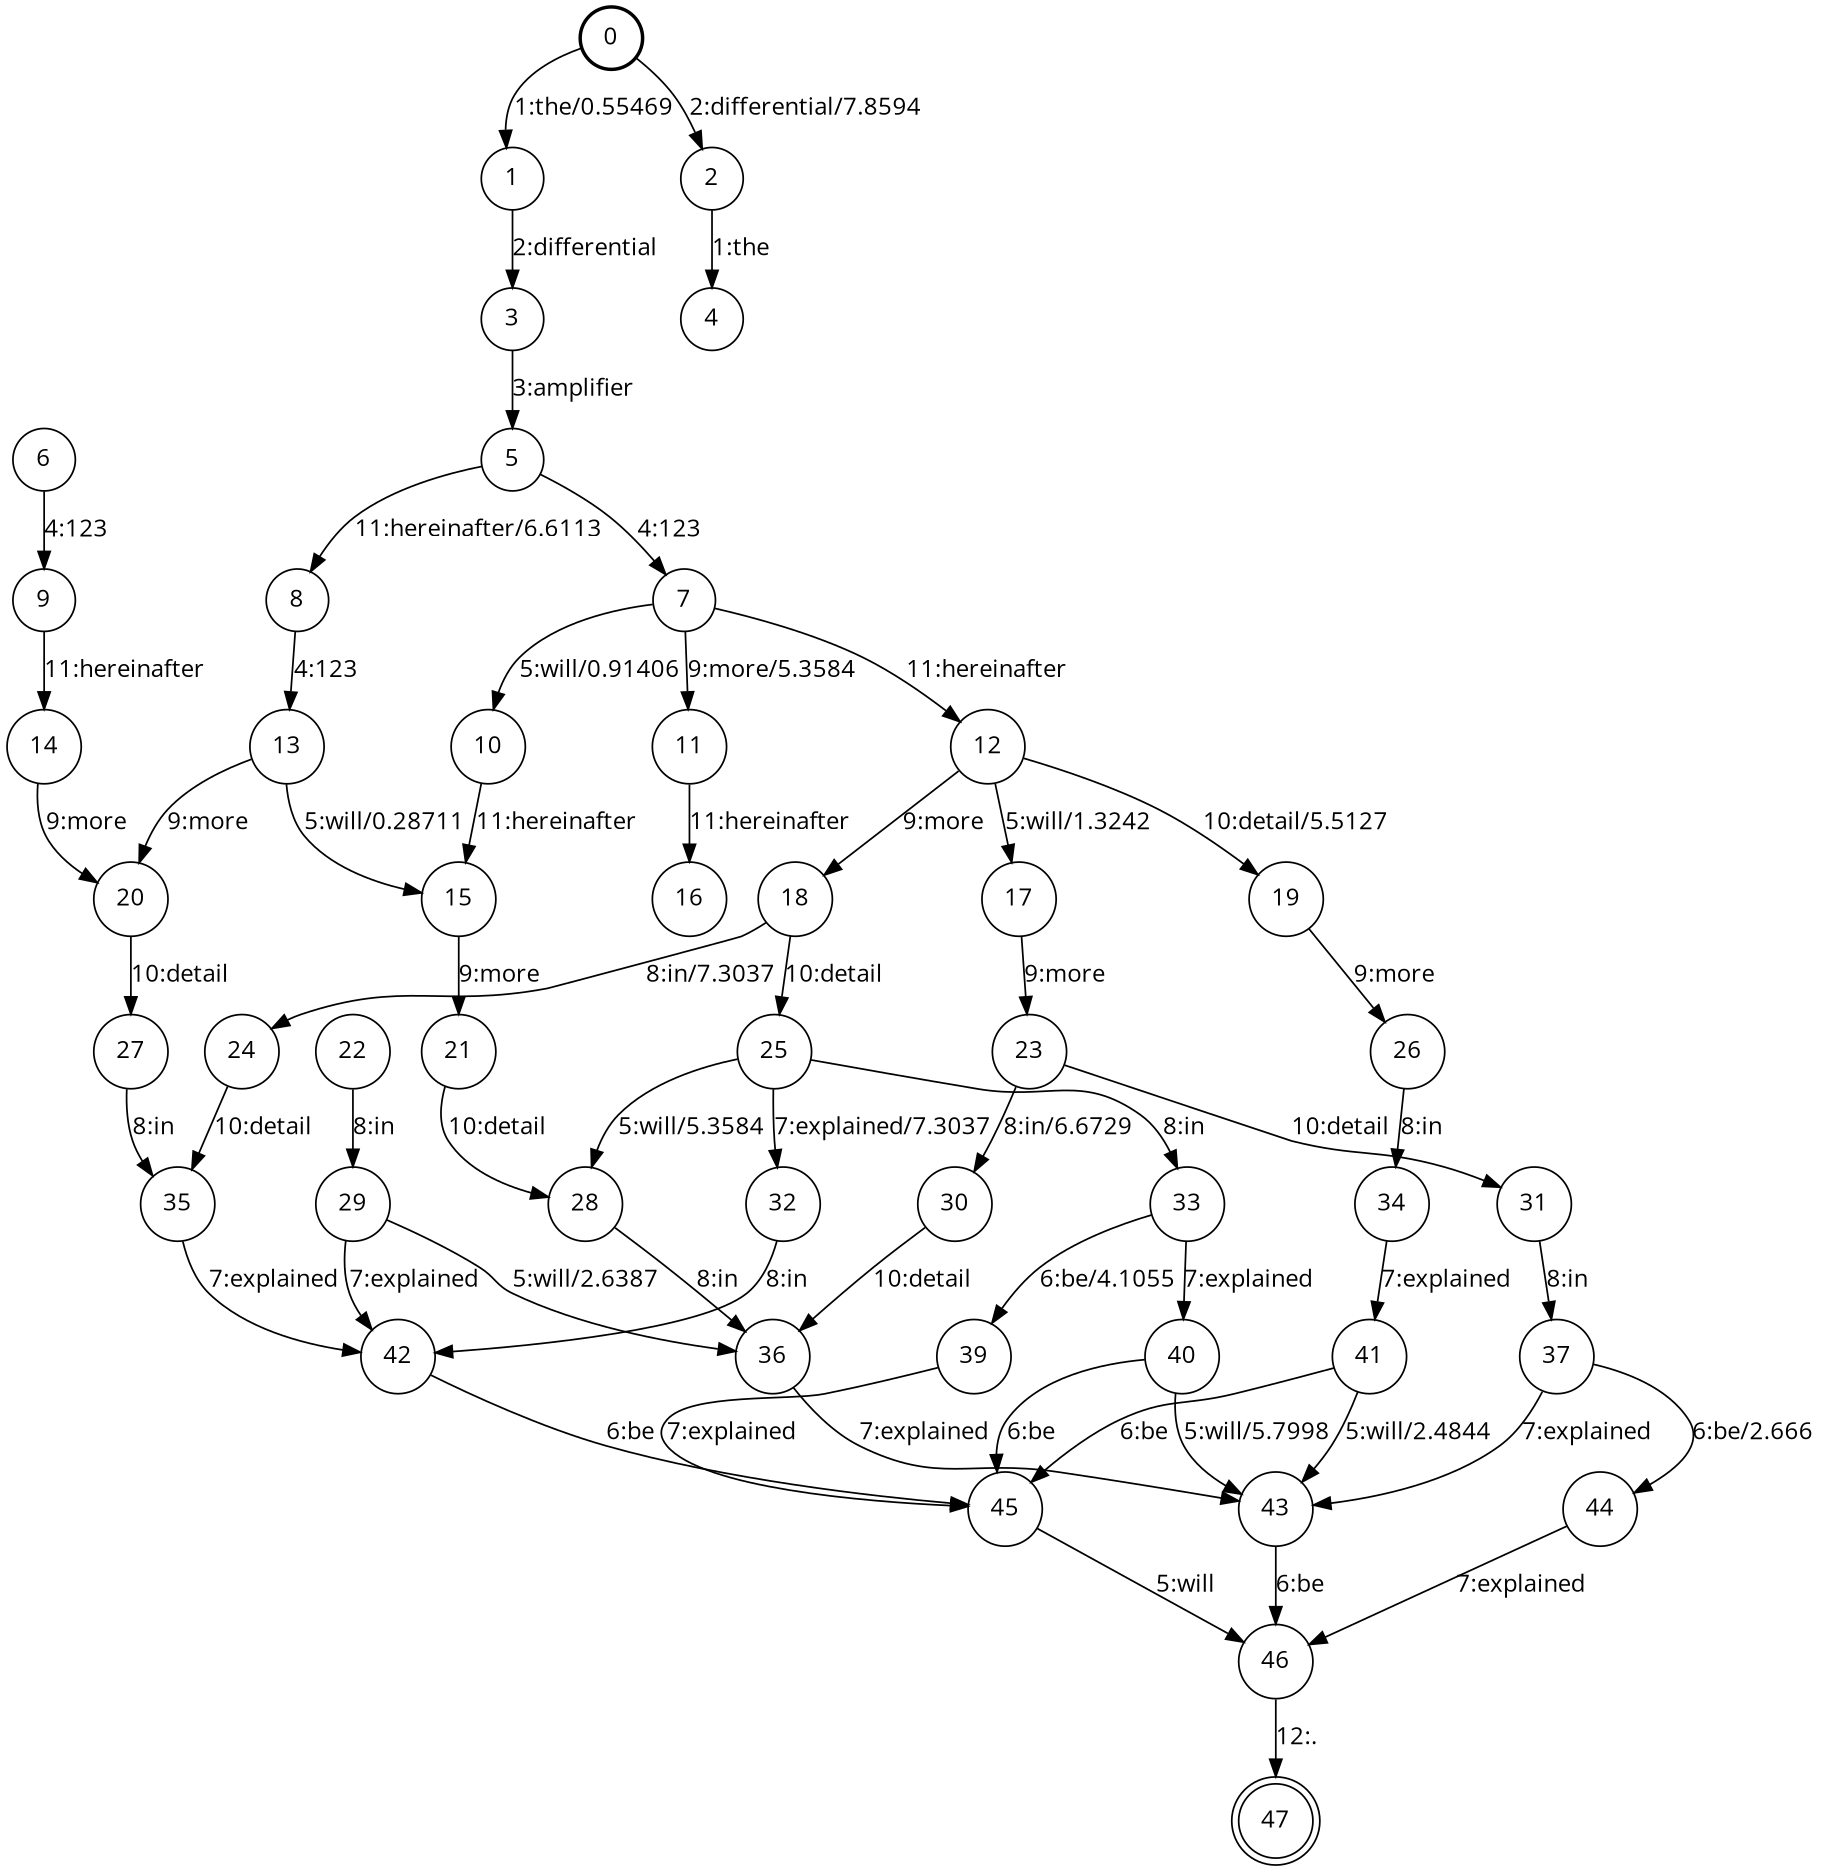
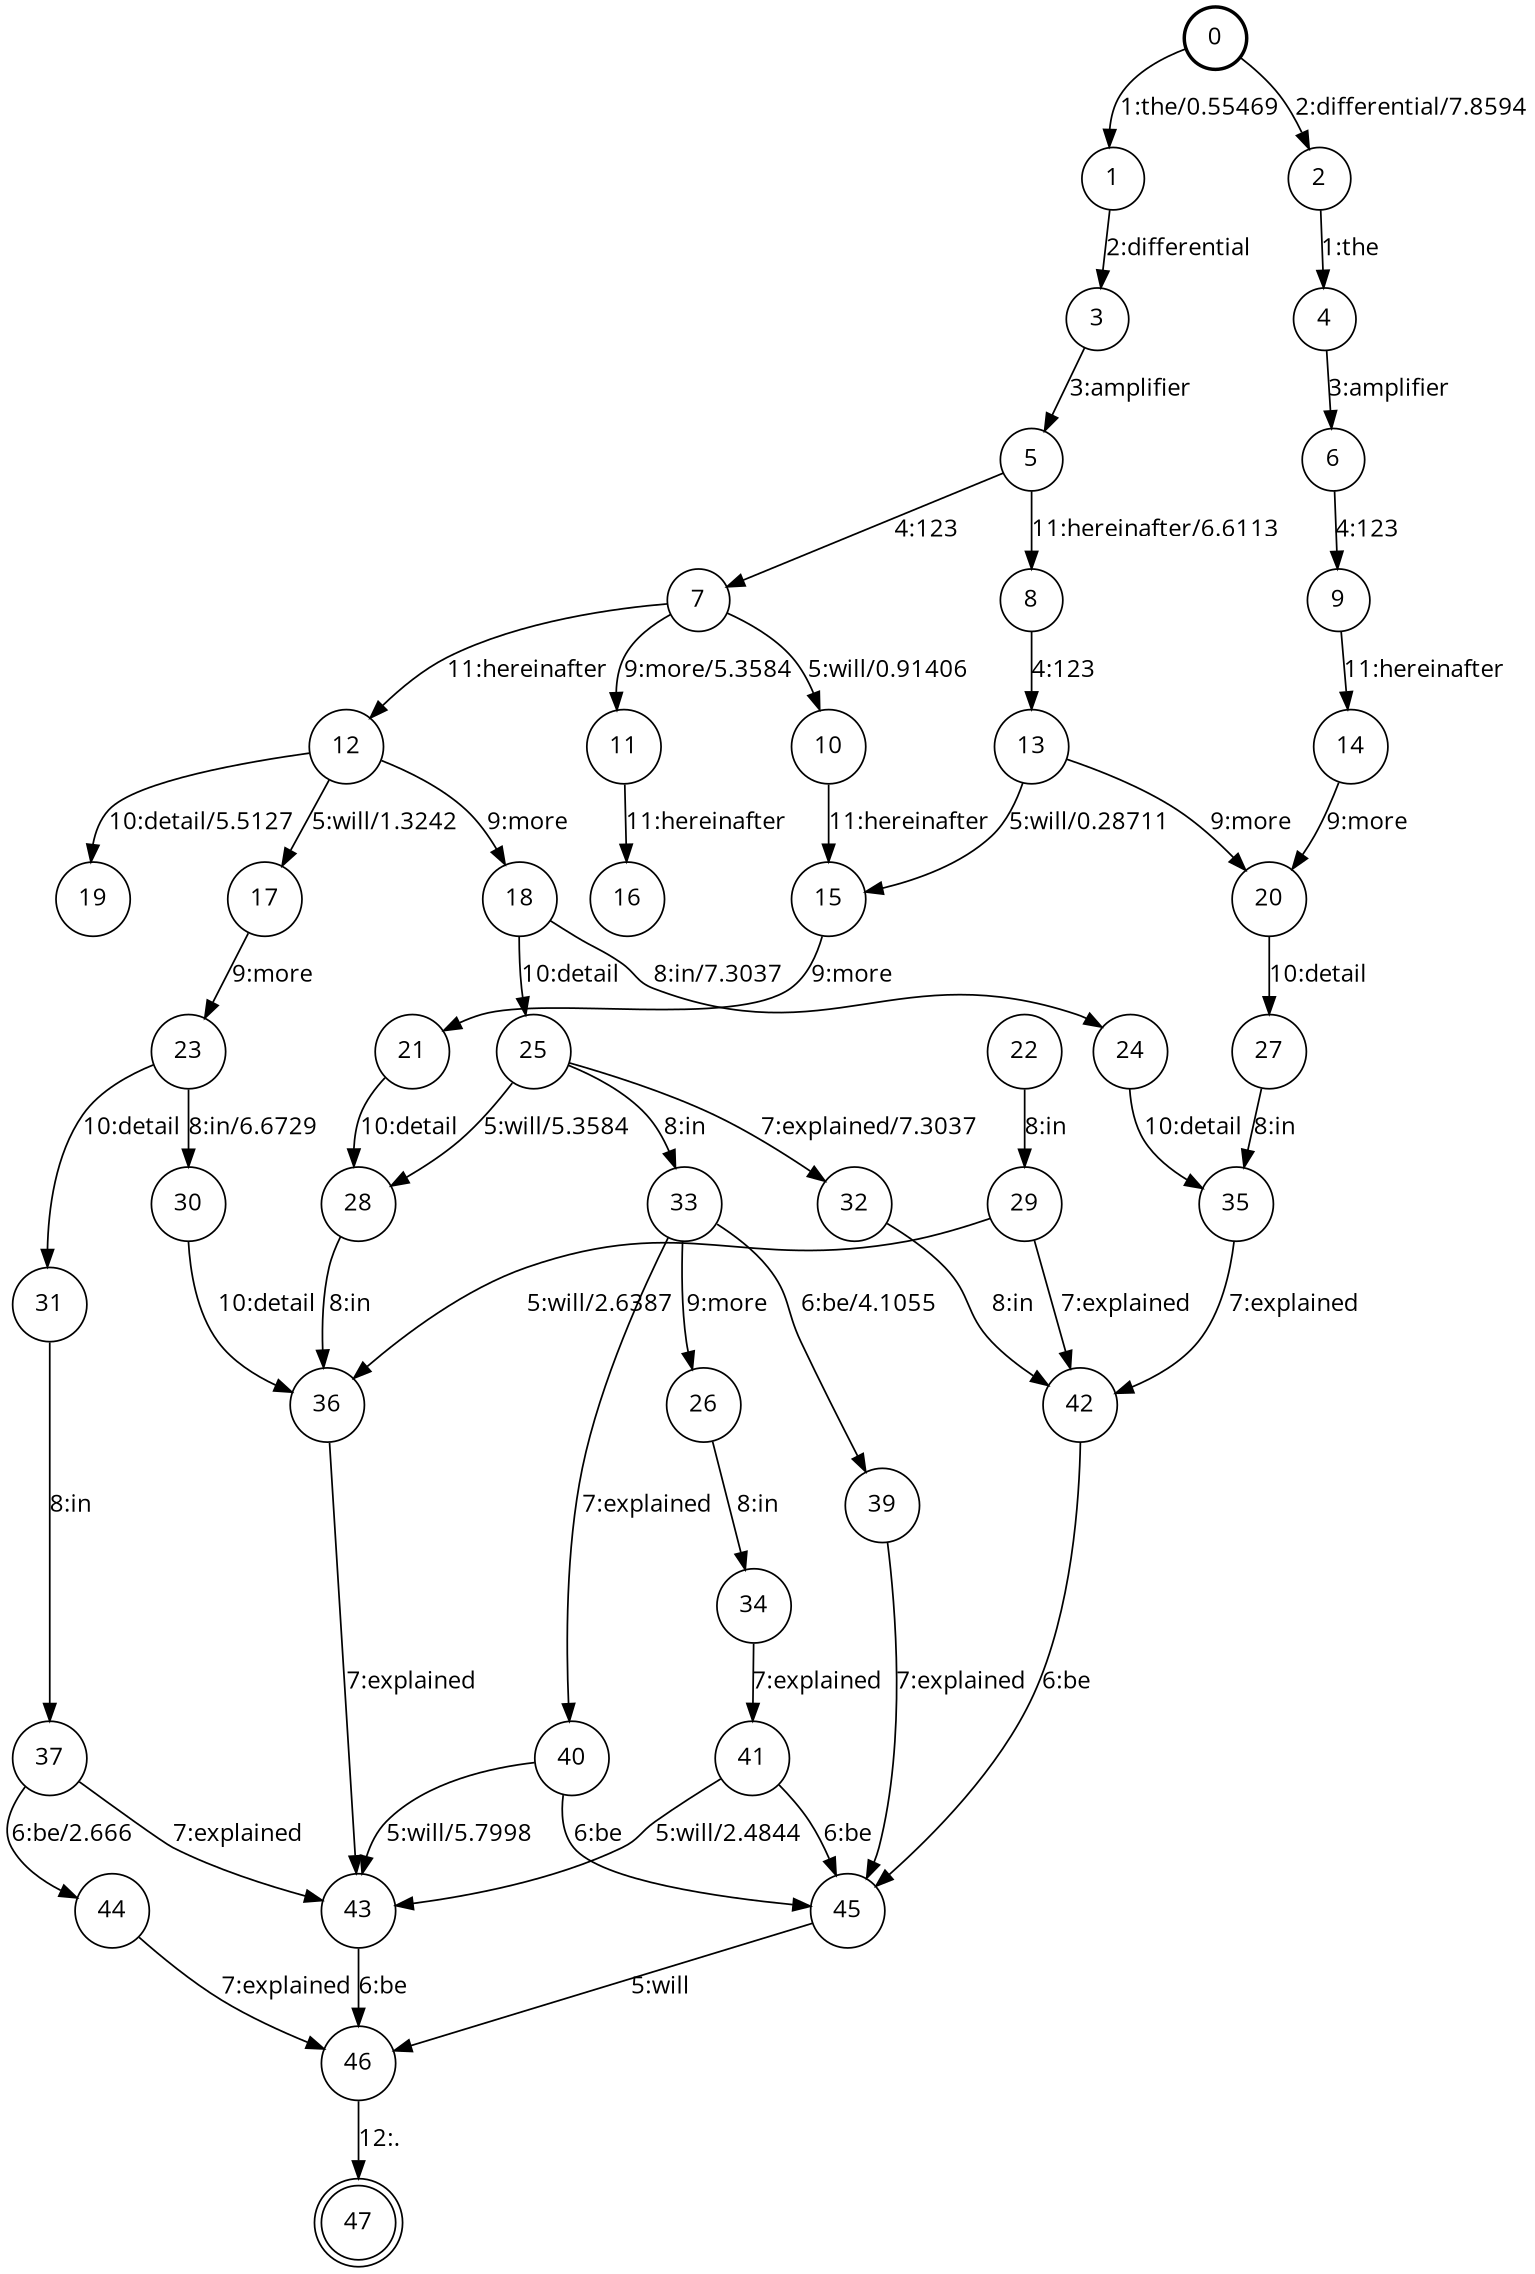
none -> (1329, 381)
(1341, 969) -> (683, 1297)
